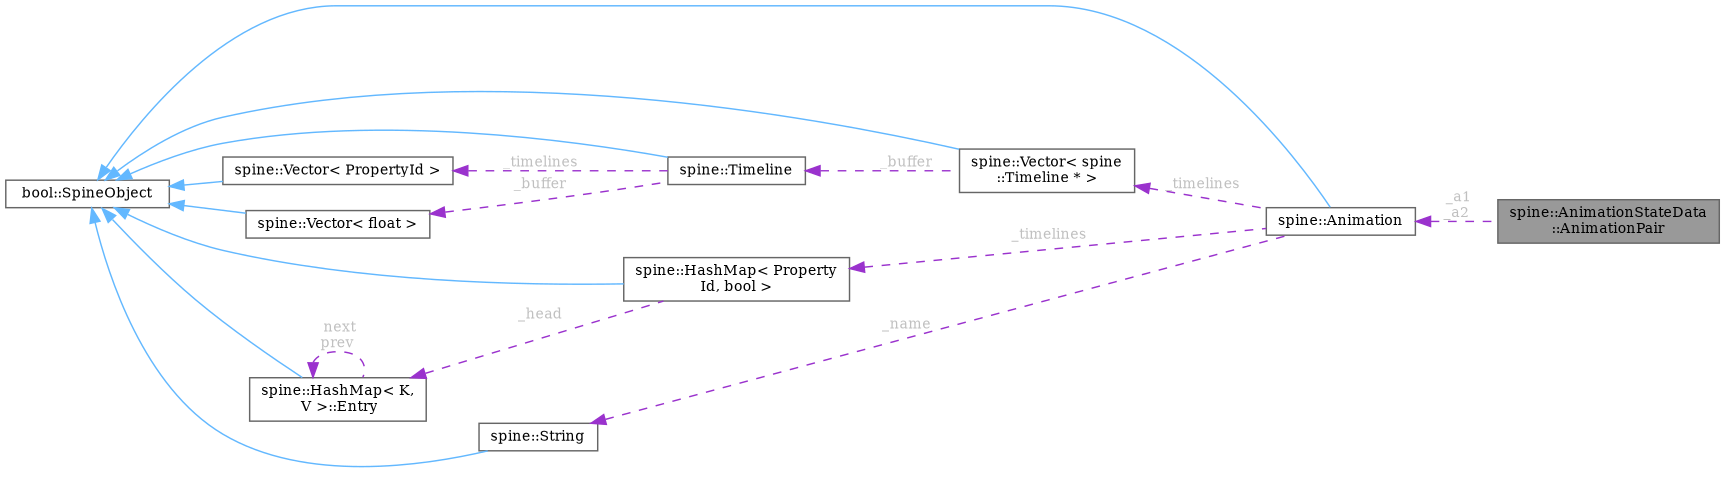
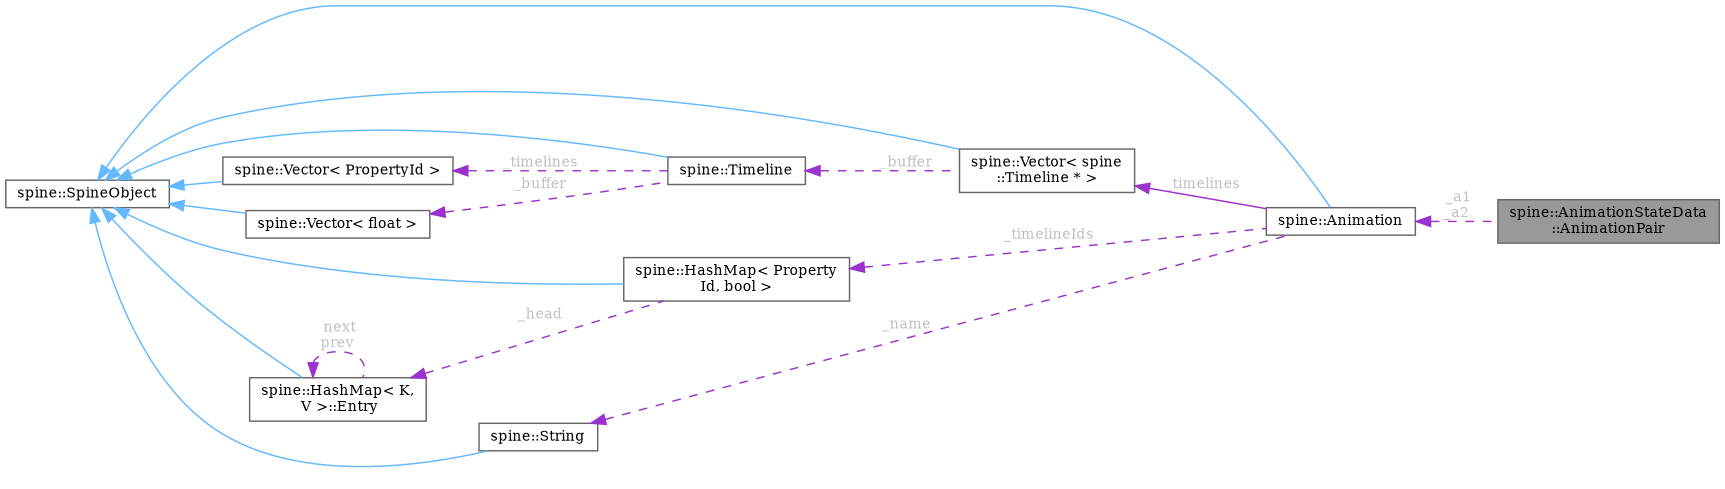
(88, 194) -> (88, 194)
(1208, 198) -> (1208, 198)
(1047, 235) -> (1047, 235)
